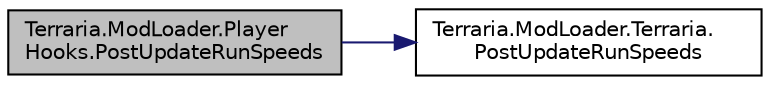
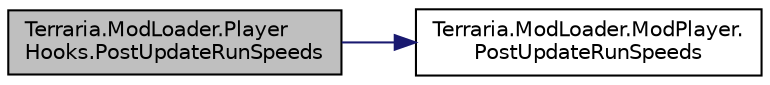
(589, 42) -> (589, 42)
